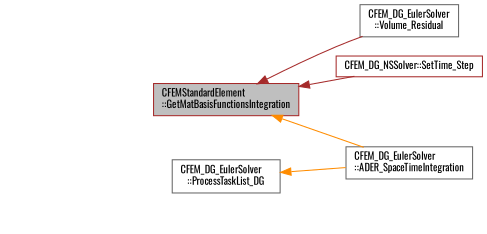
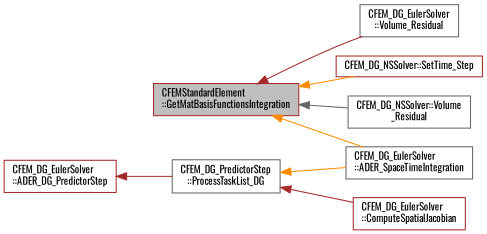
(332, 80) -> (332, 80)
none -> (409, 112)
none -> (60, 176)
(226, 176) -> (226, 176)
none -> (409, 214)
